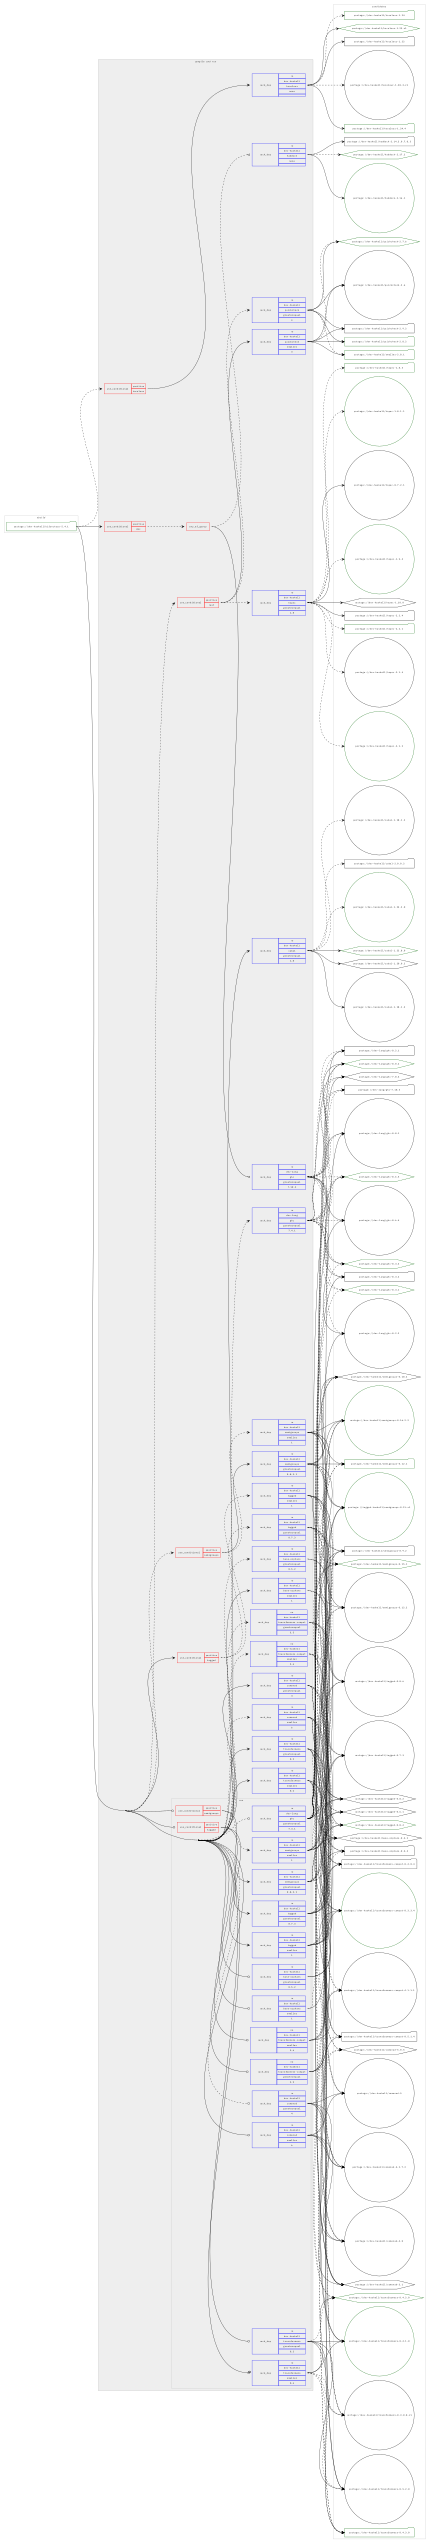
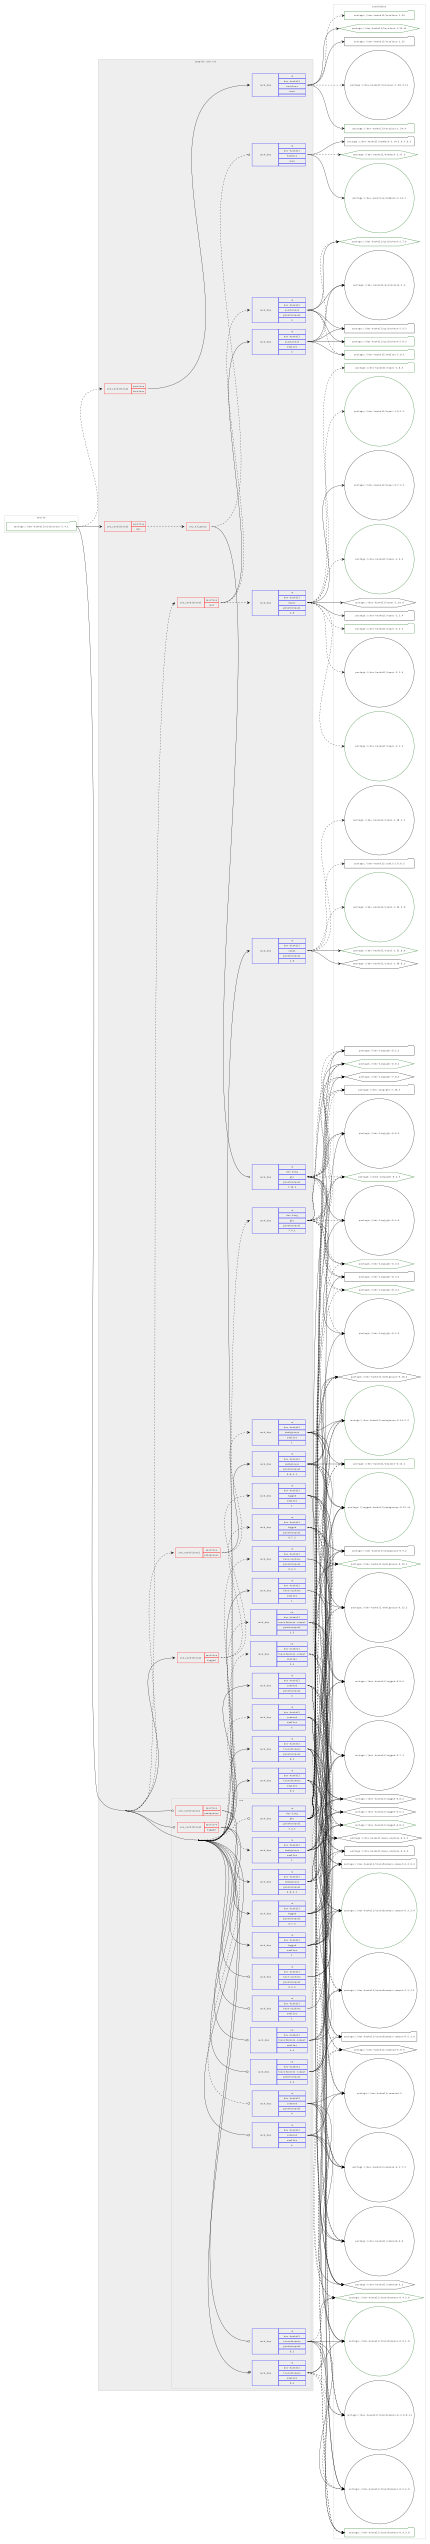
(379, 198) -> (379, 198)
(379, 1007) -> none
(379, 1177) -> (379, 1177)
(379, 1464) -> (379, 1464)
